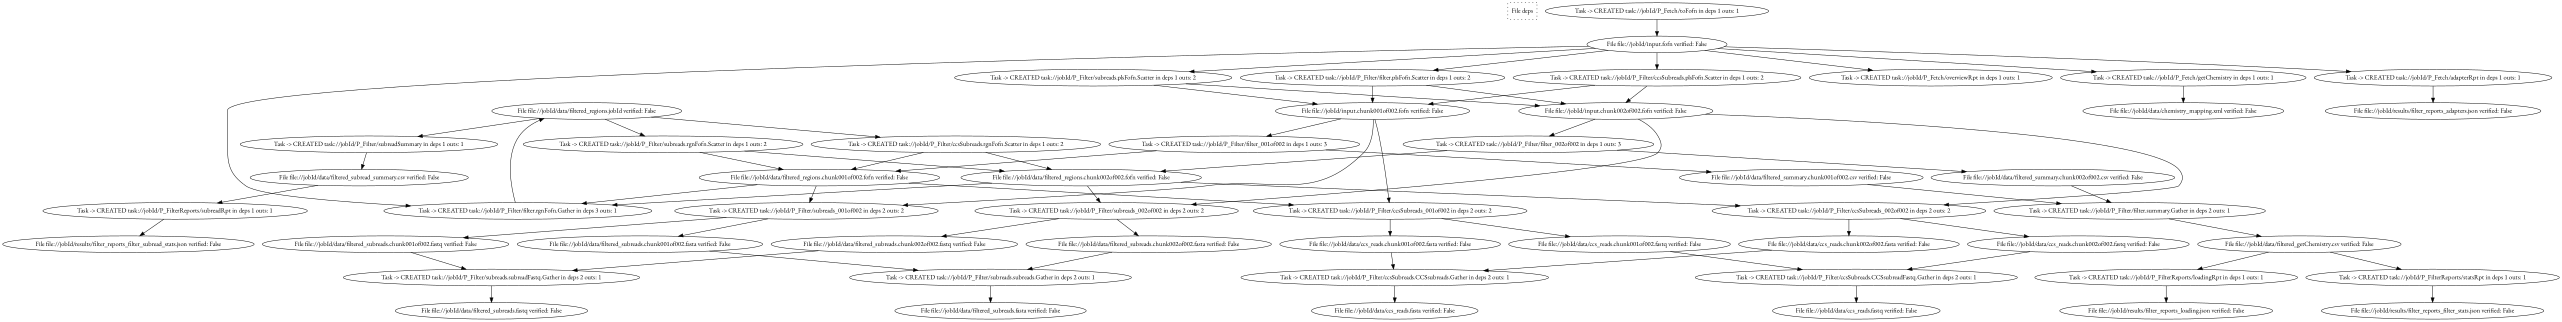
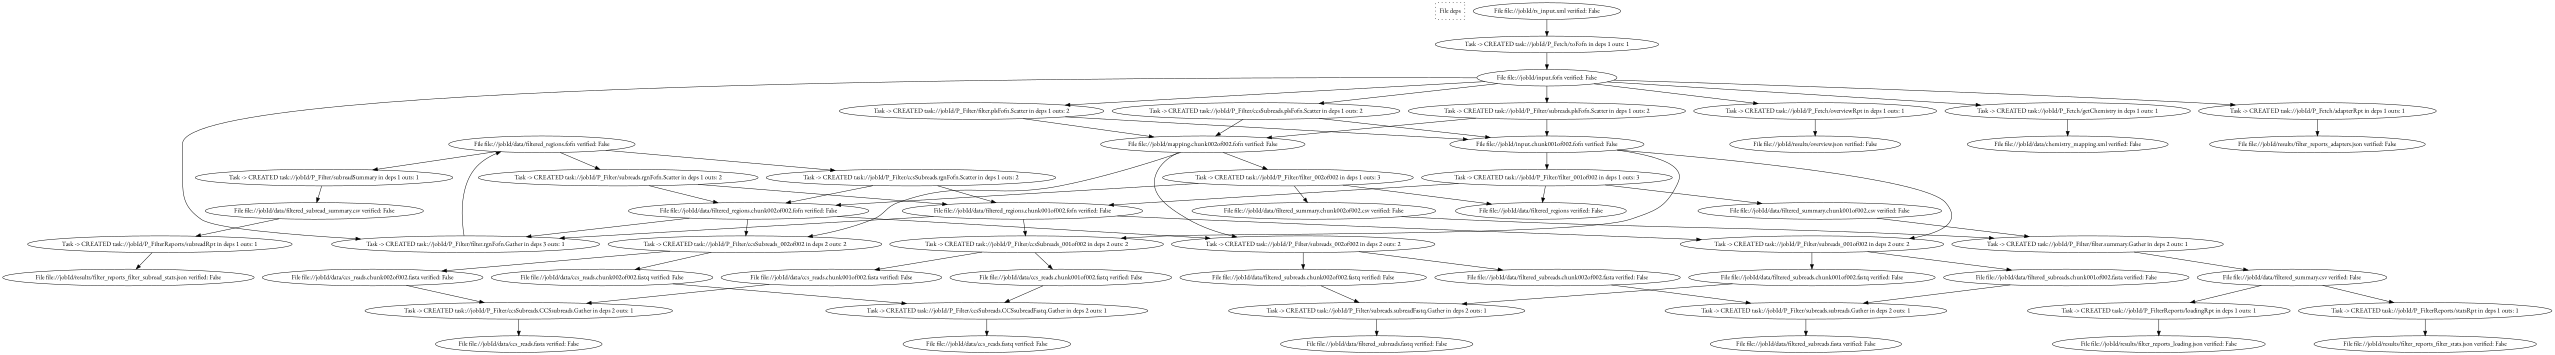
none -> (1547, 11)
(587, 111) -> (542, 144)
(1616, 111) -> (1203, 144)
none -> (1815, 144)
none -> (1541, 211)
(2299, 244) -> (2292, 278)
